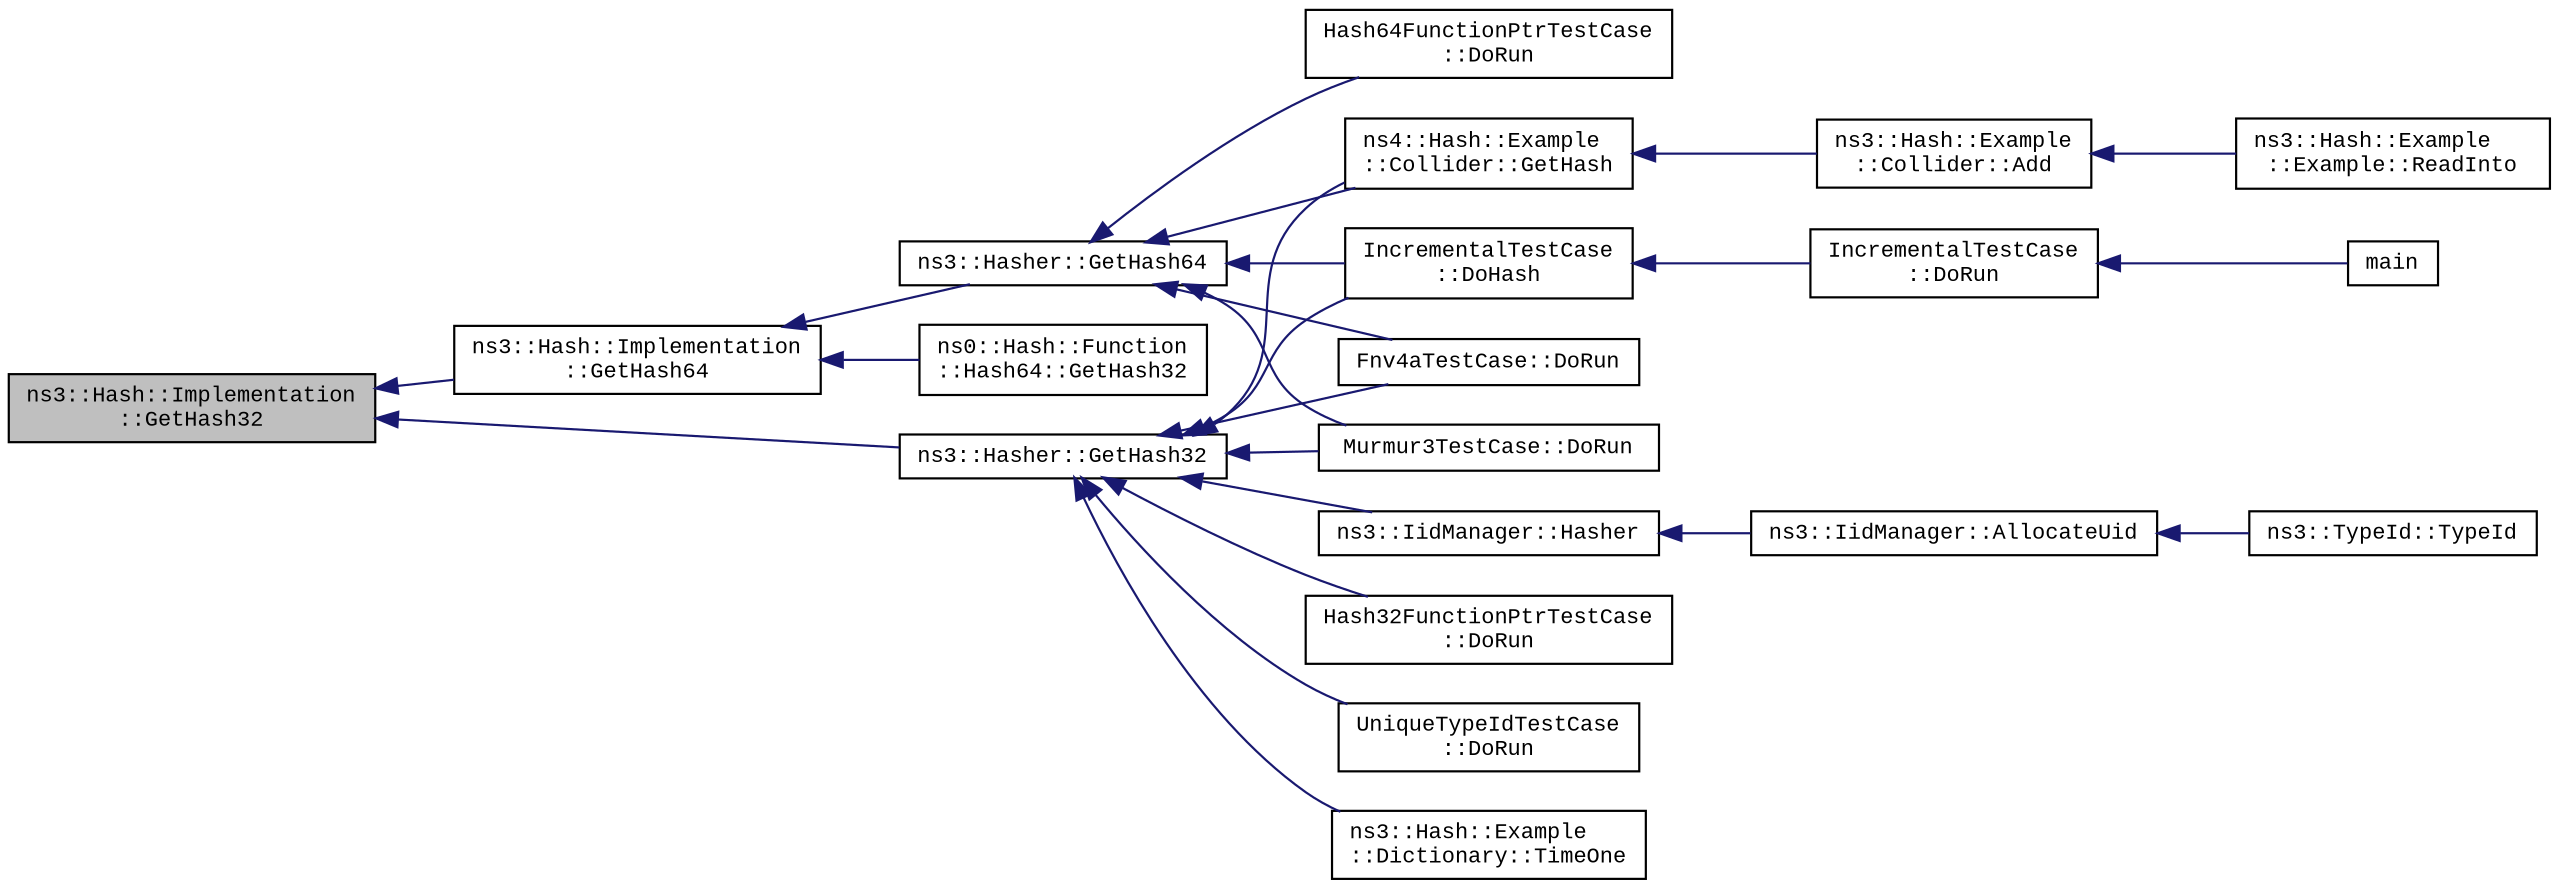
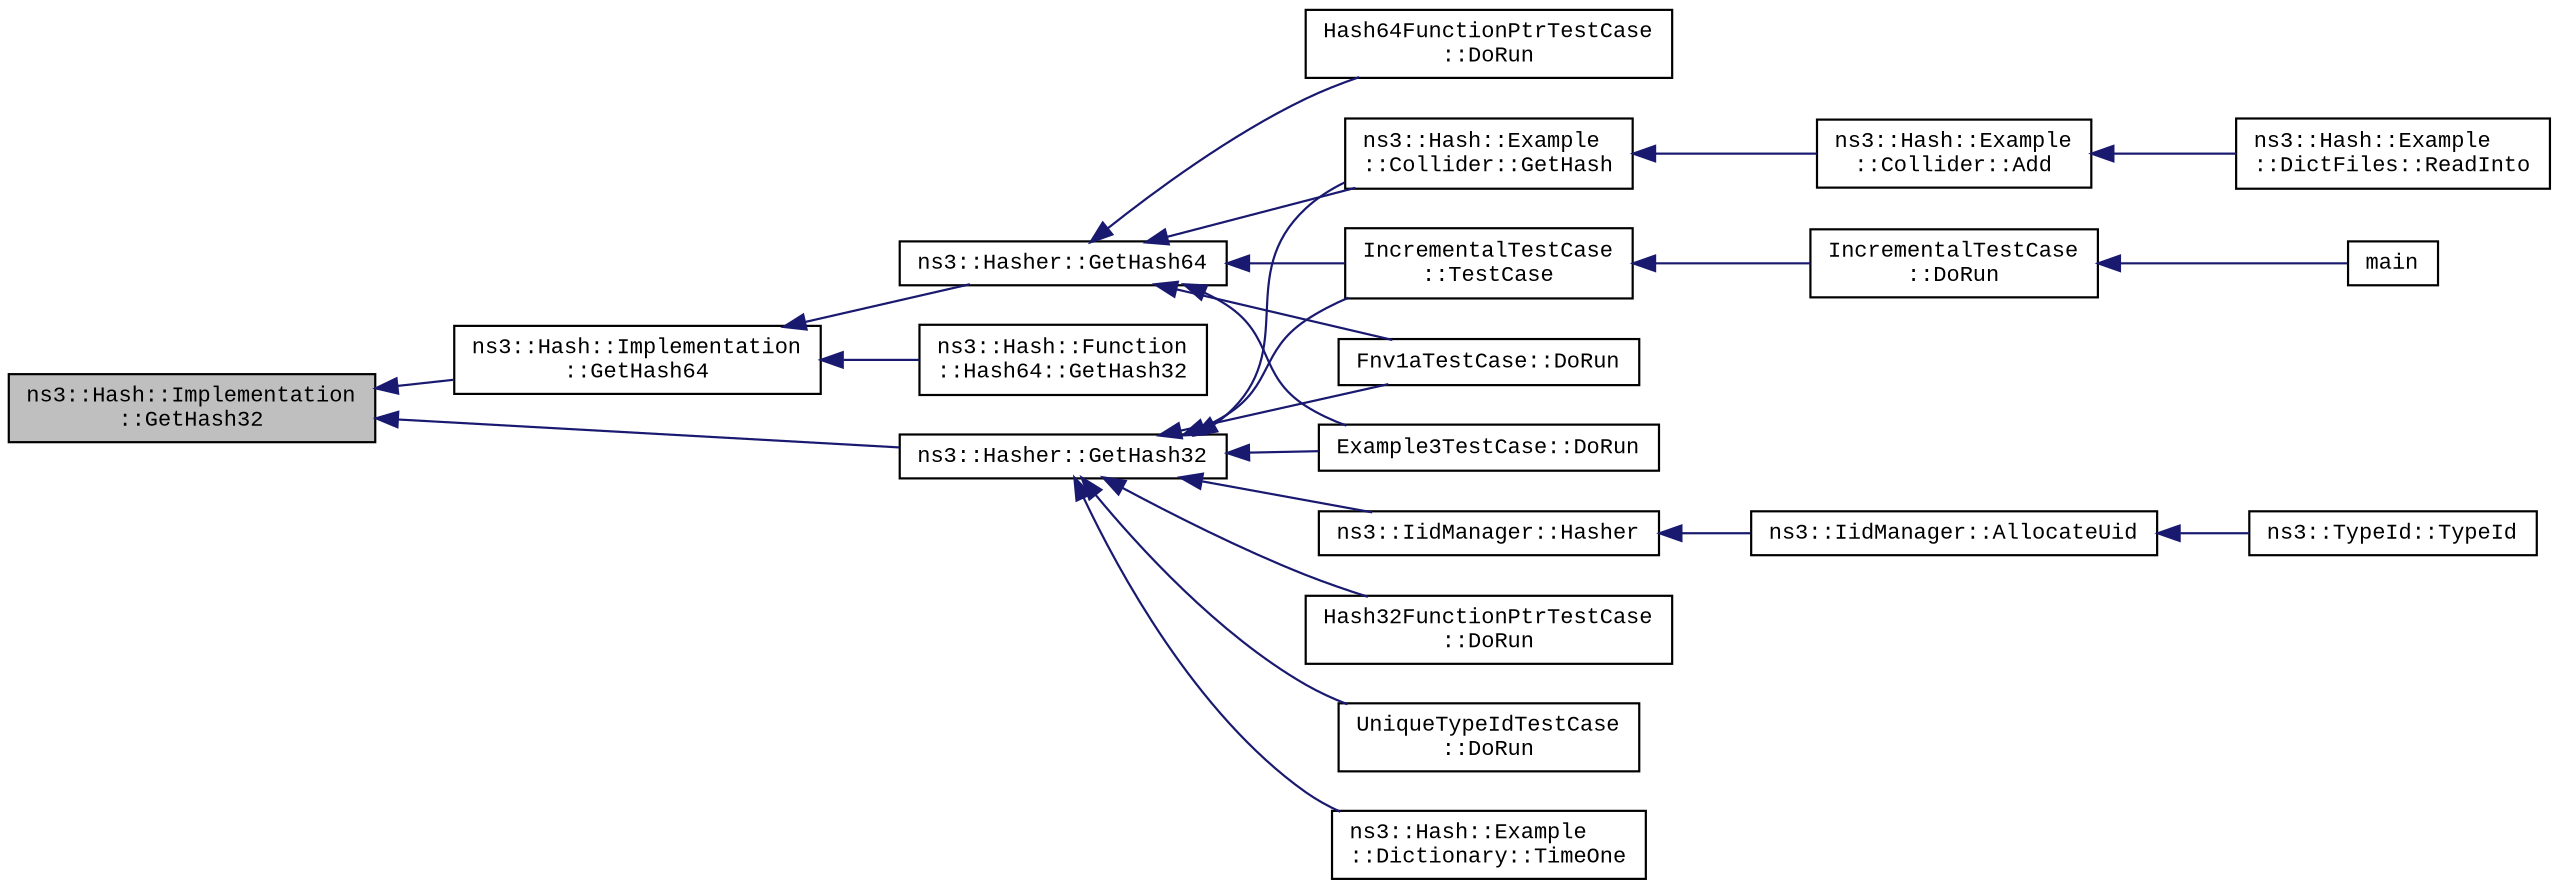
(1489, 154) -> (1489, 154)
(2393, 154) -> (2393, 154)
(1489, 263) -> (1489, 263)
(1063, 360) -> (1063, 360)
(1489, 362) -> (1489, 362)
(1489, 448) -> (1489, 448)
